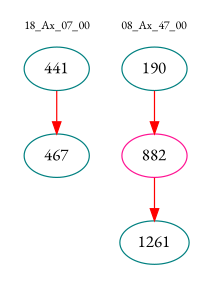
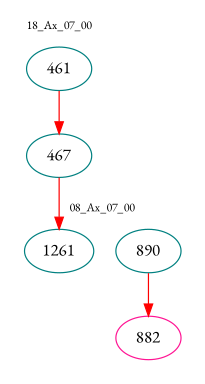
(154, 26) -> (103, 208)
(57, 69) -> (59, 69)
(154, 69) -> (148, 251)
(154, 193) -> (59, 204)
